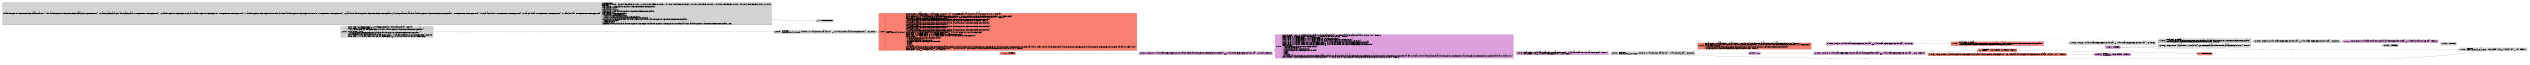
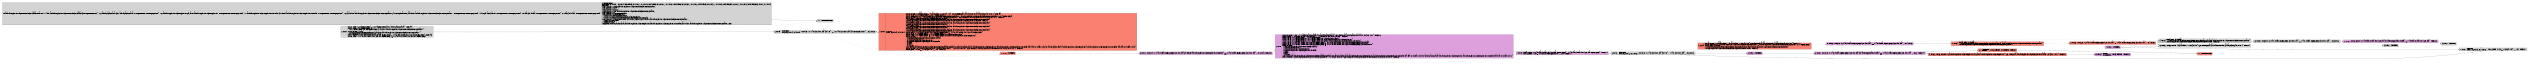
(2113, 43) -> (2113, 43)
(1758, 53) -> (1758, 53)
